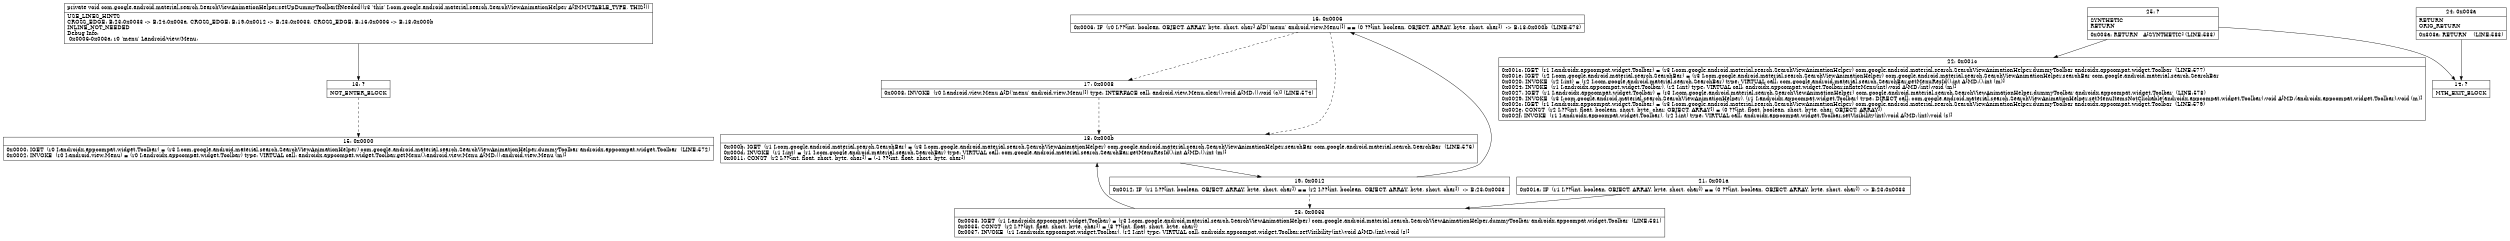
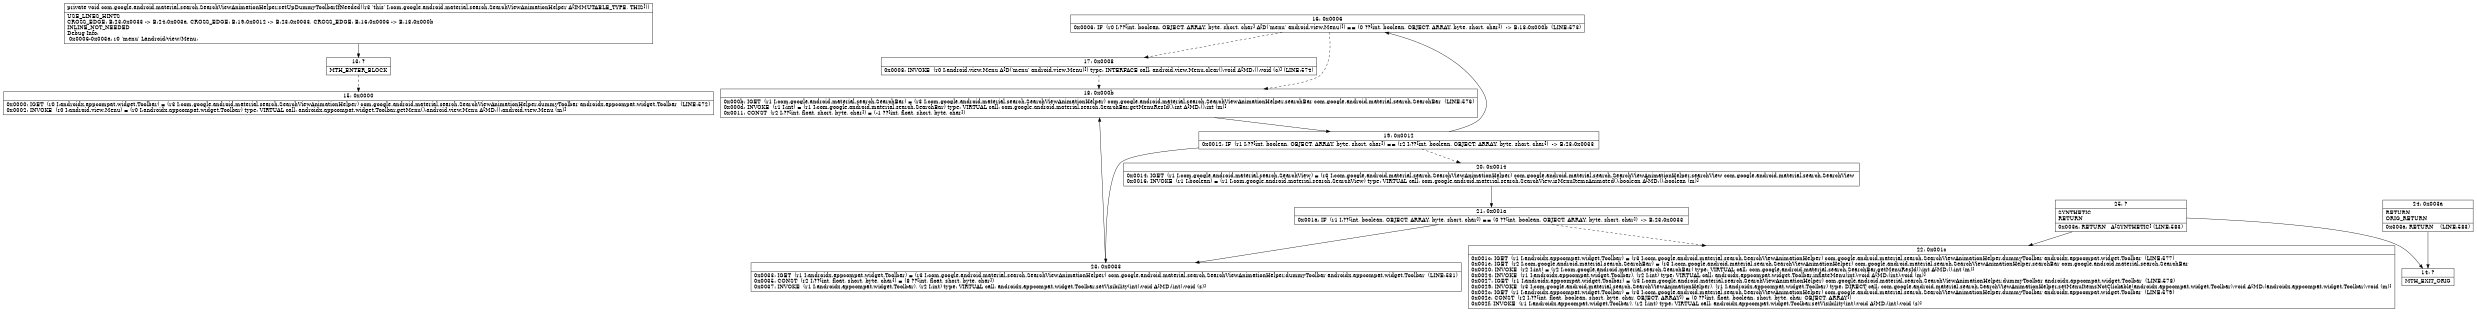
(359, 93) -> (359, 70)
(2461, 93) -> (2428, 281)
none -> (1491, 175)
(1310, 199) -> (1116, 170)
none -> (1627, 235)
